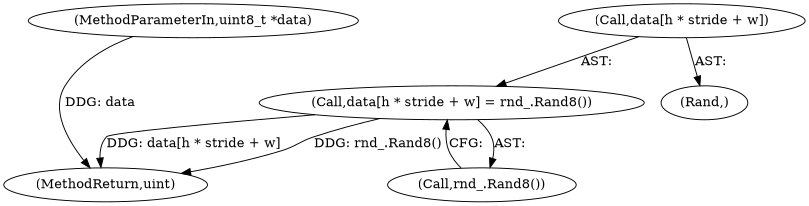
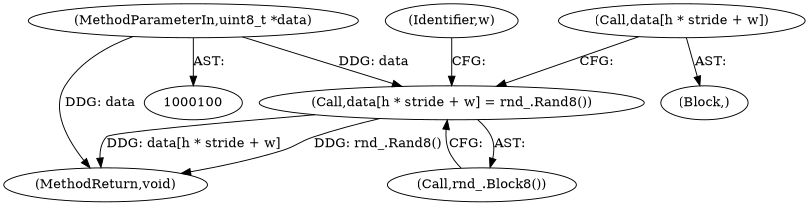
none -> (452, 21)
none -> (318, 60)
(599, 62) -> (599, 62)
none -> (193, 103)
(704, 103) -> (704, 103)
(106, 185) -> (106, 185)
(482, 185) -> (482, 185)
